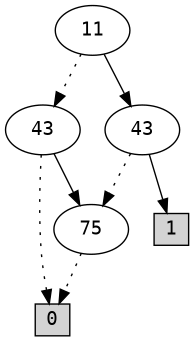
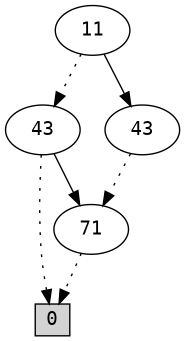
(91, 229) -> (91, 229)
(171, 229) -> none
